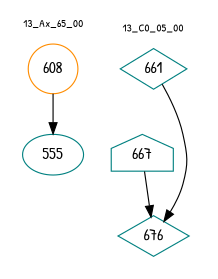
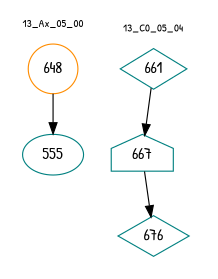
(54, 24) -> (54, 24)
(154, 29) -> (154, 29)
(53, 69) -> (53, 69)
(186, 147) -> (149, 106)
